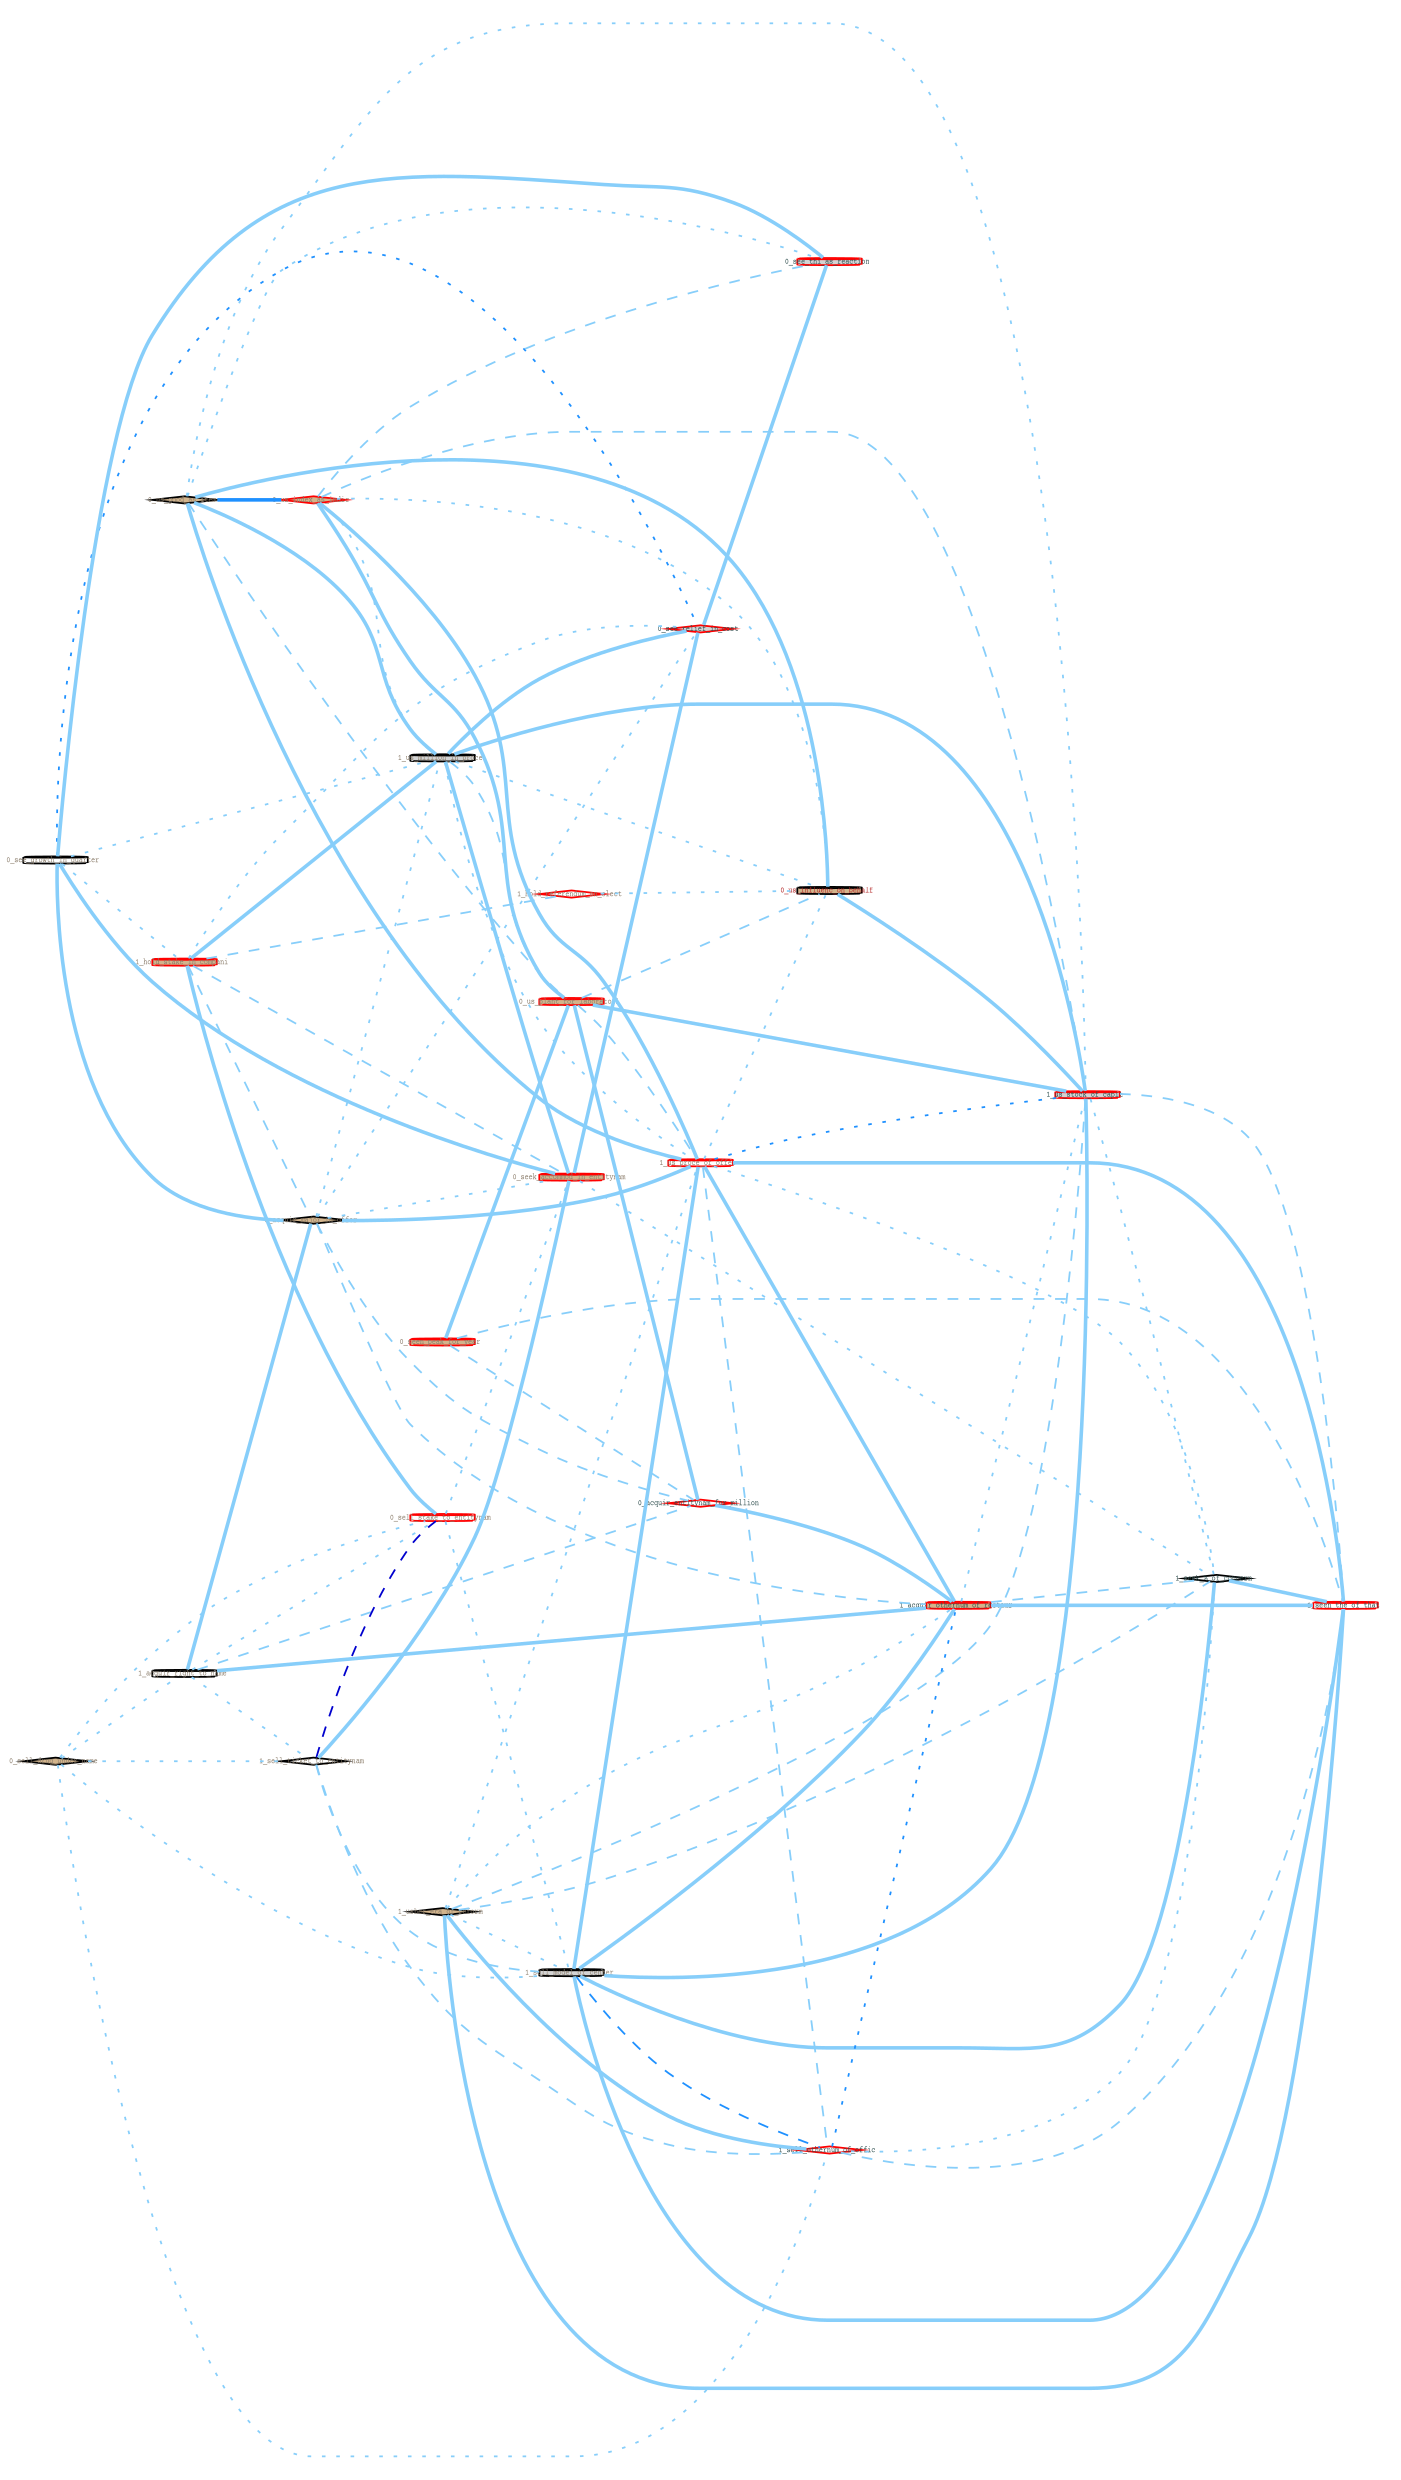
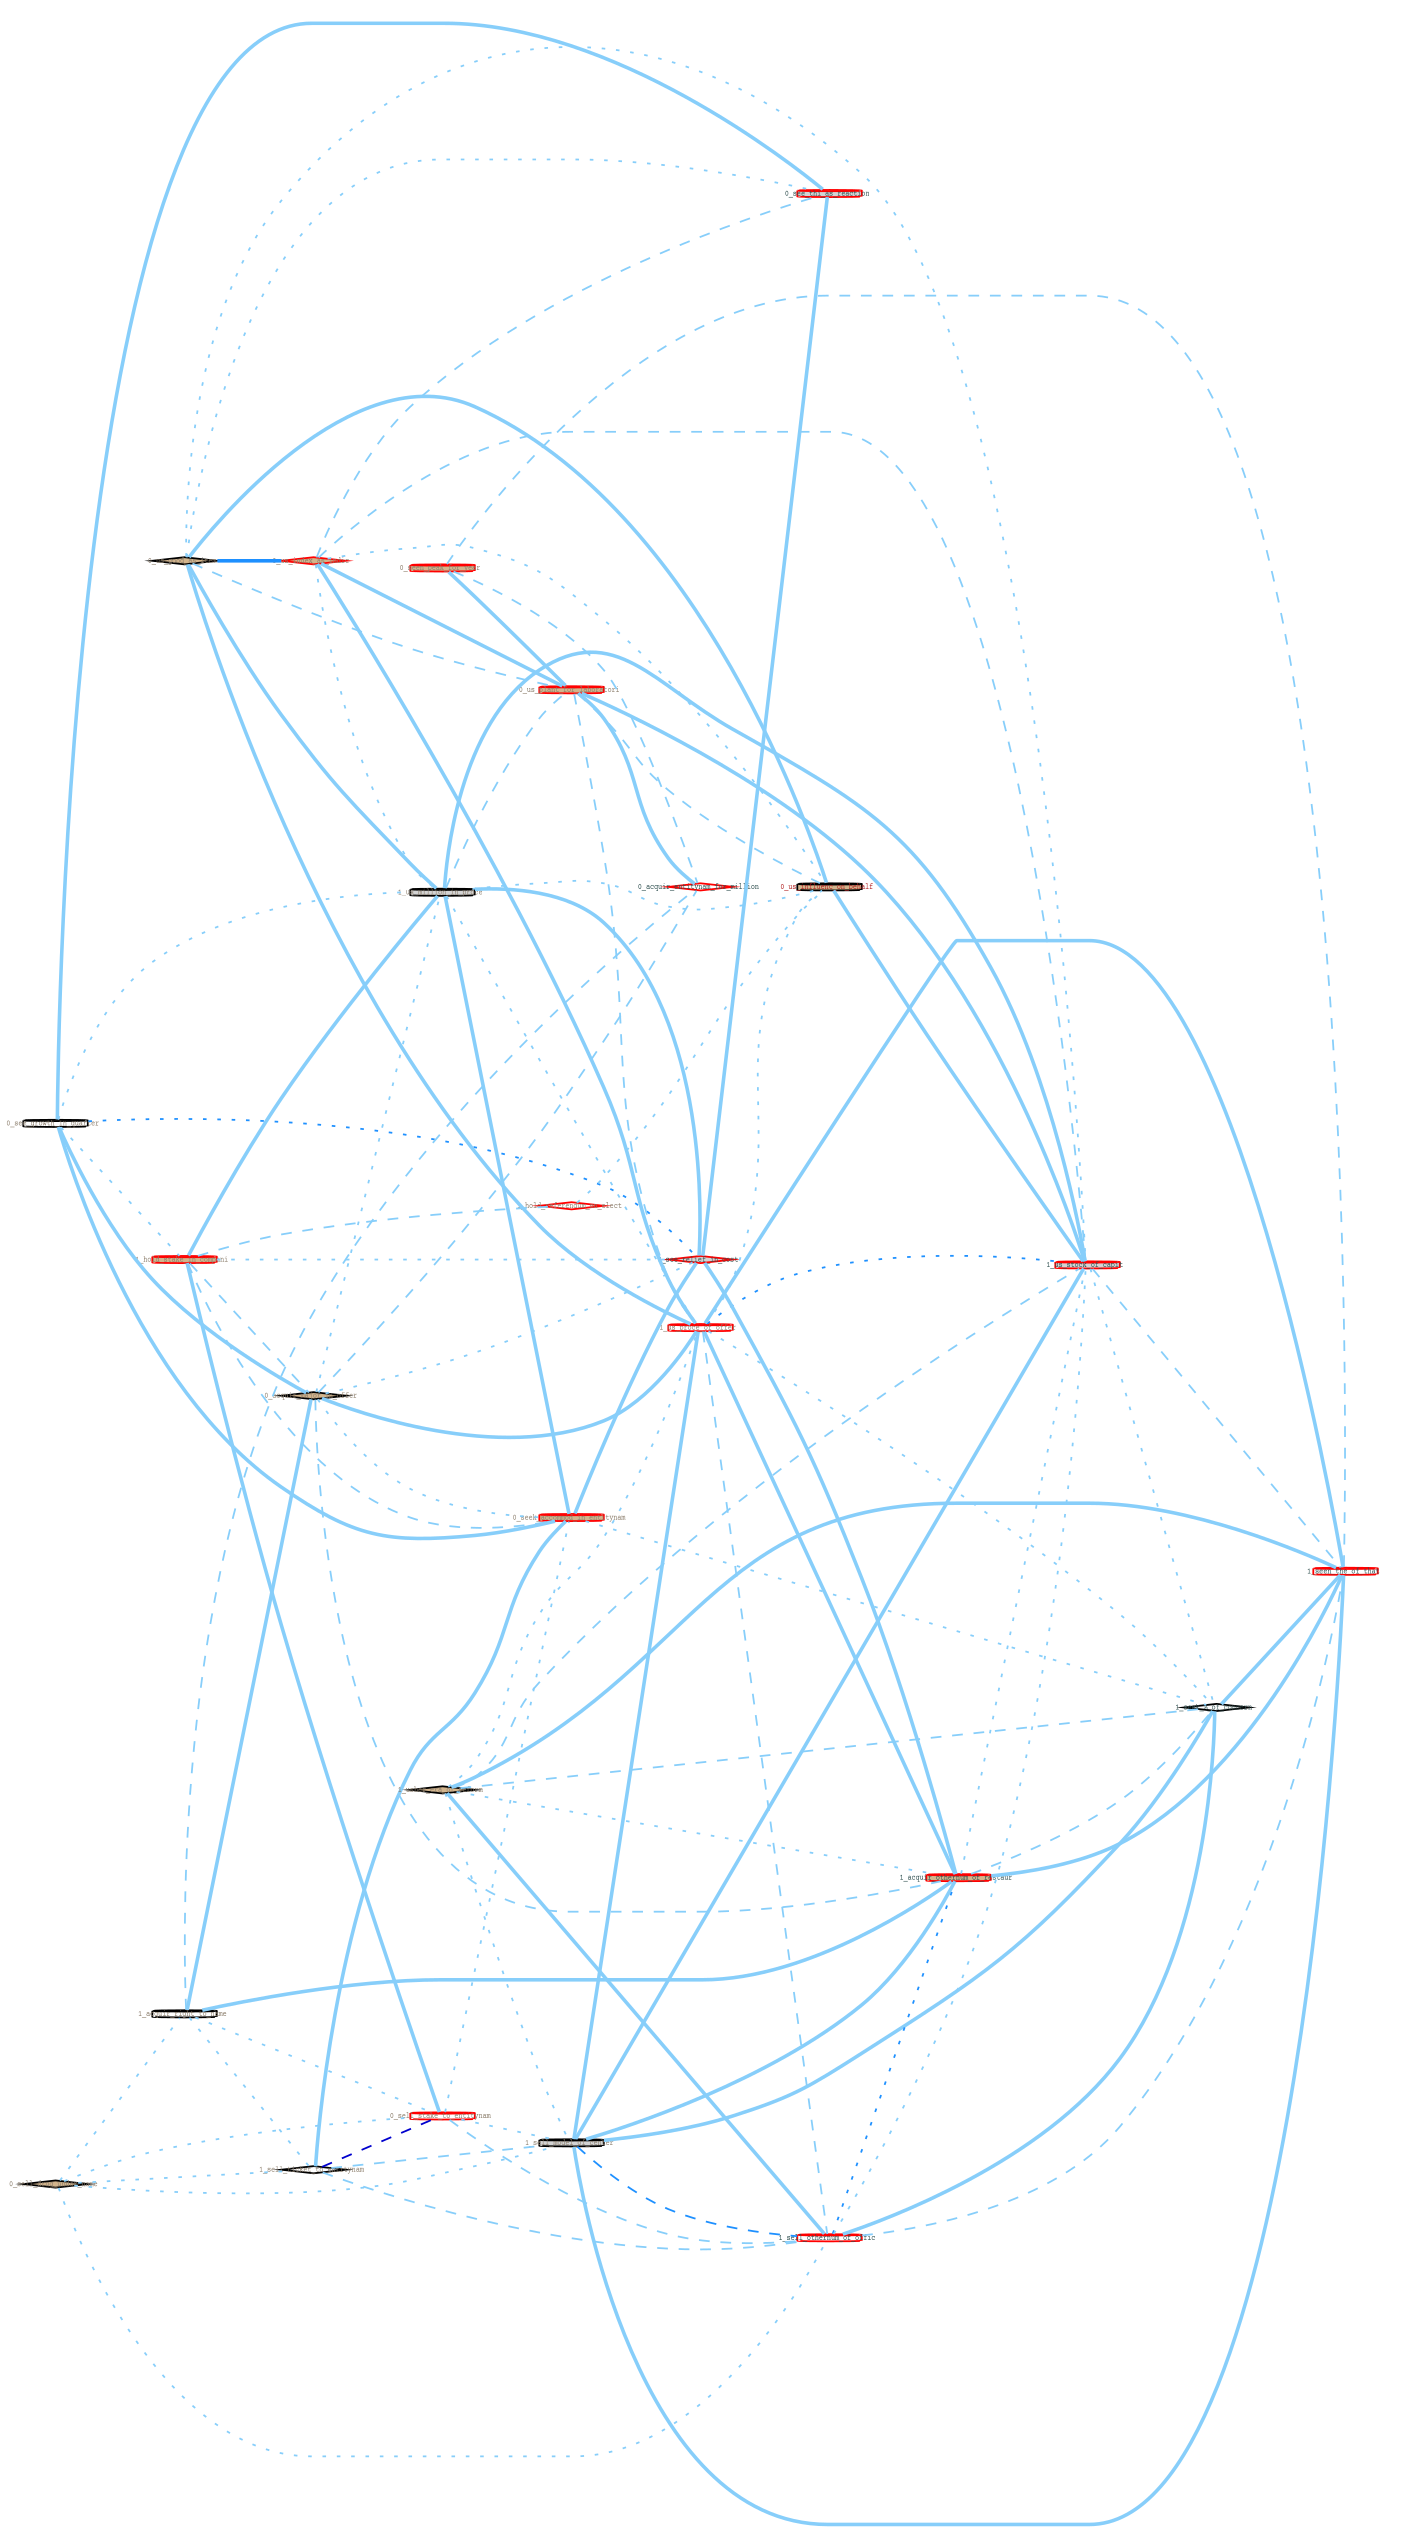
(840, 1538) -> (854, 1559)
none -> (1023, 1769)
(1163, 1974) -> (1128, 2045)
(830, 2150) -> (830, 2238)
none -> (613, 2215)
